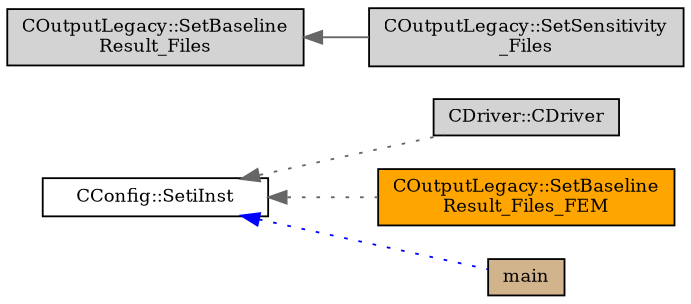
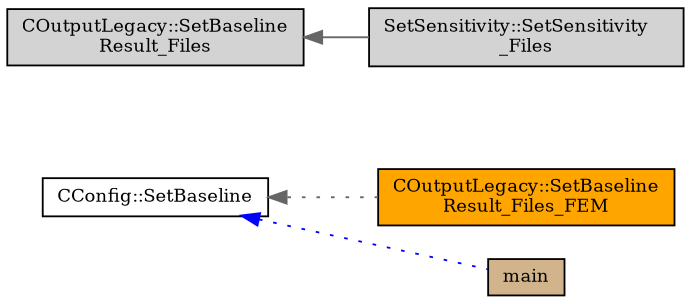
(526, 37) -> (526, 37)
(526, 117) -> none
(155, 197) -> (155, 197)
